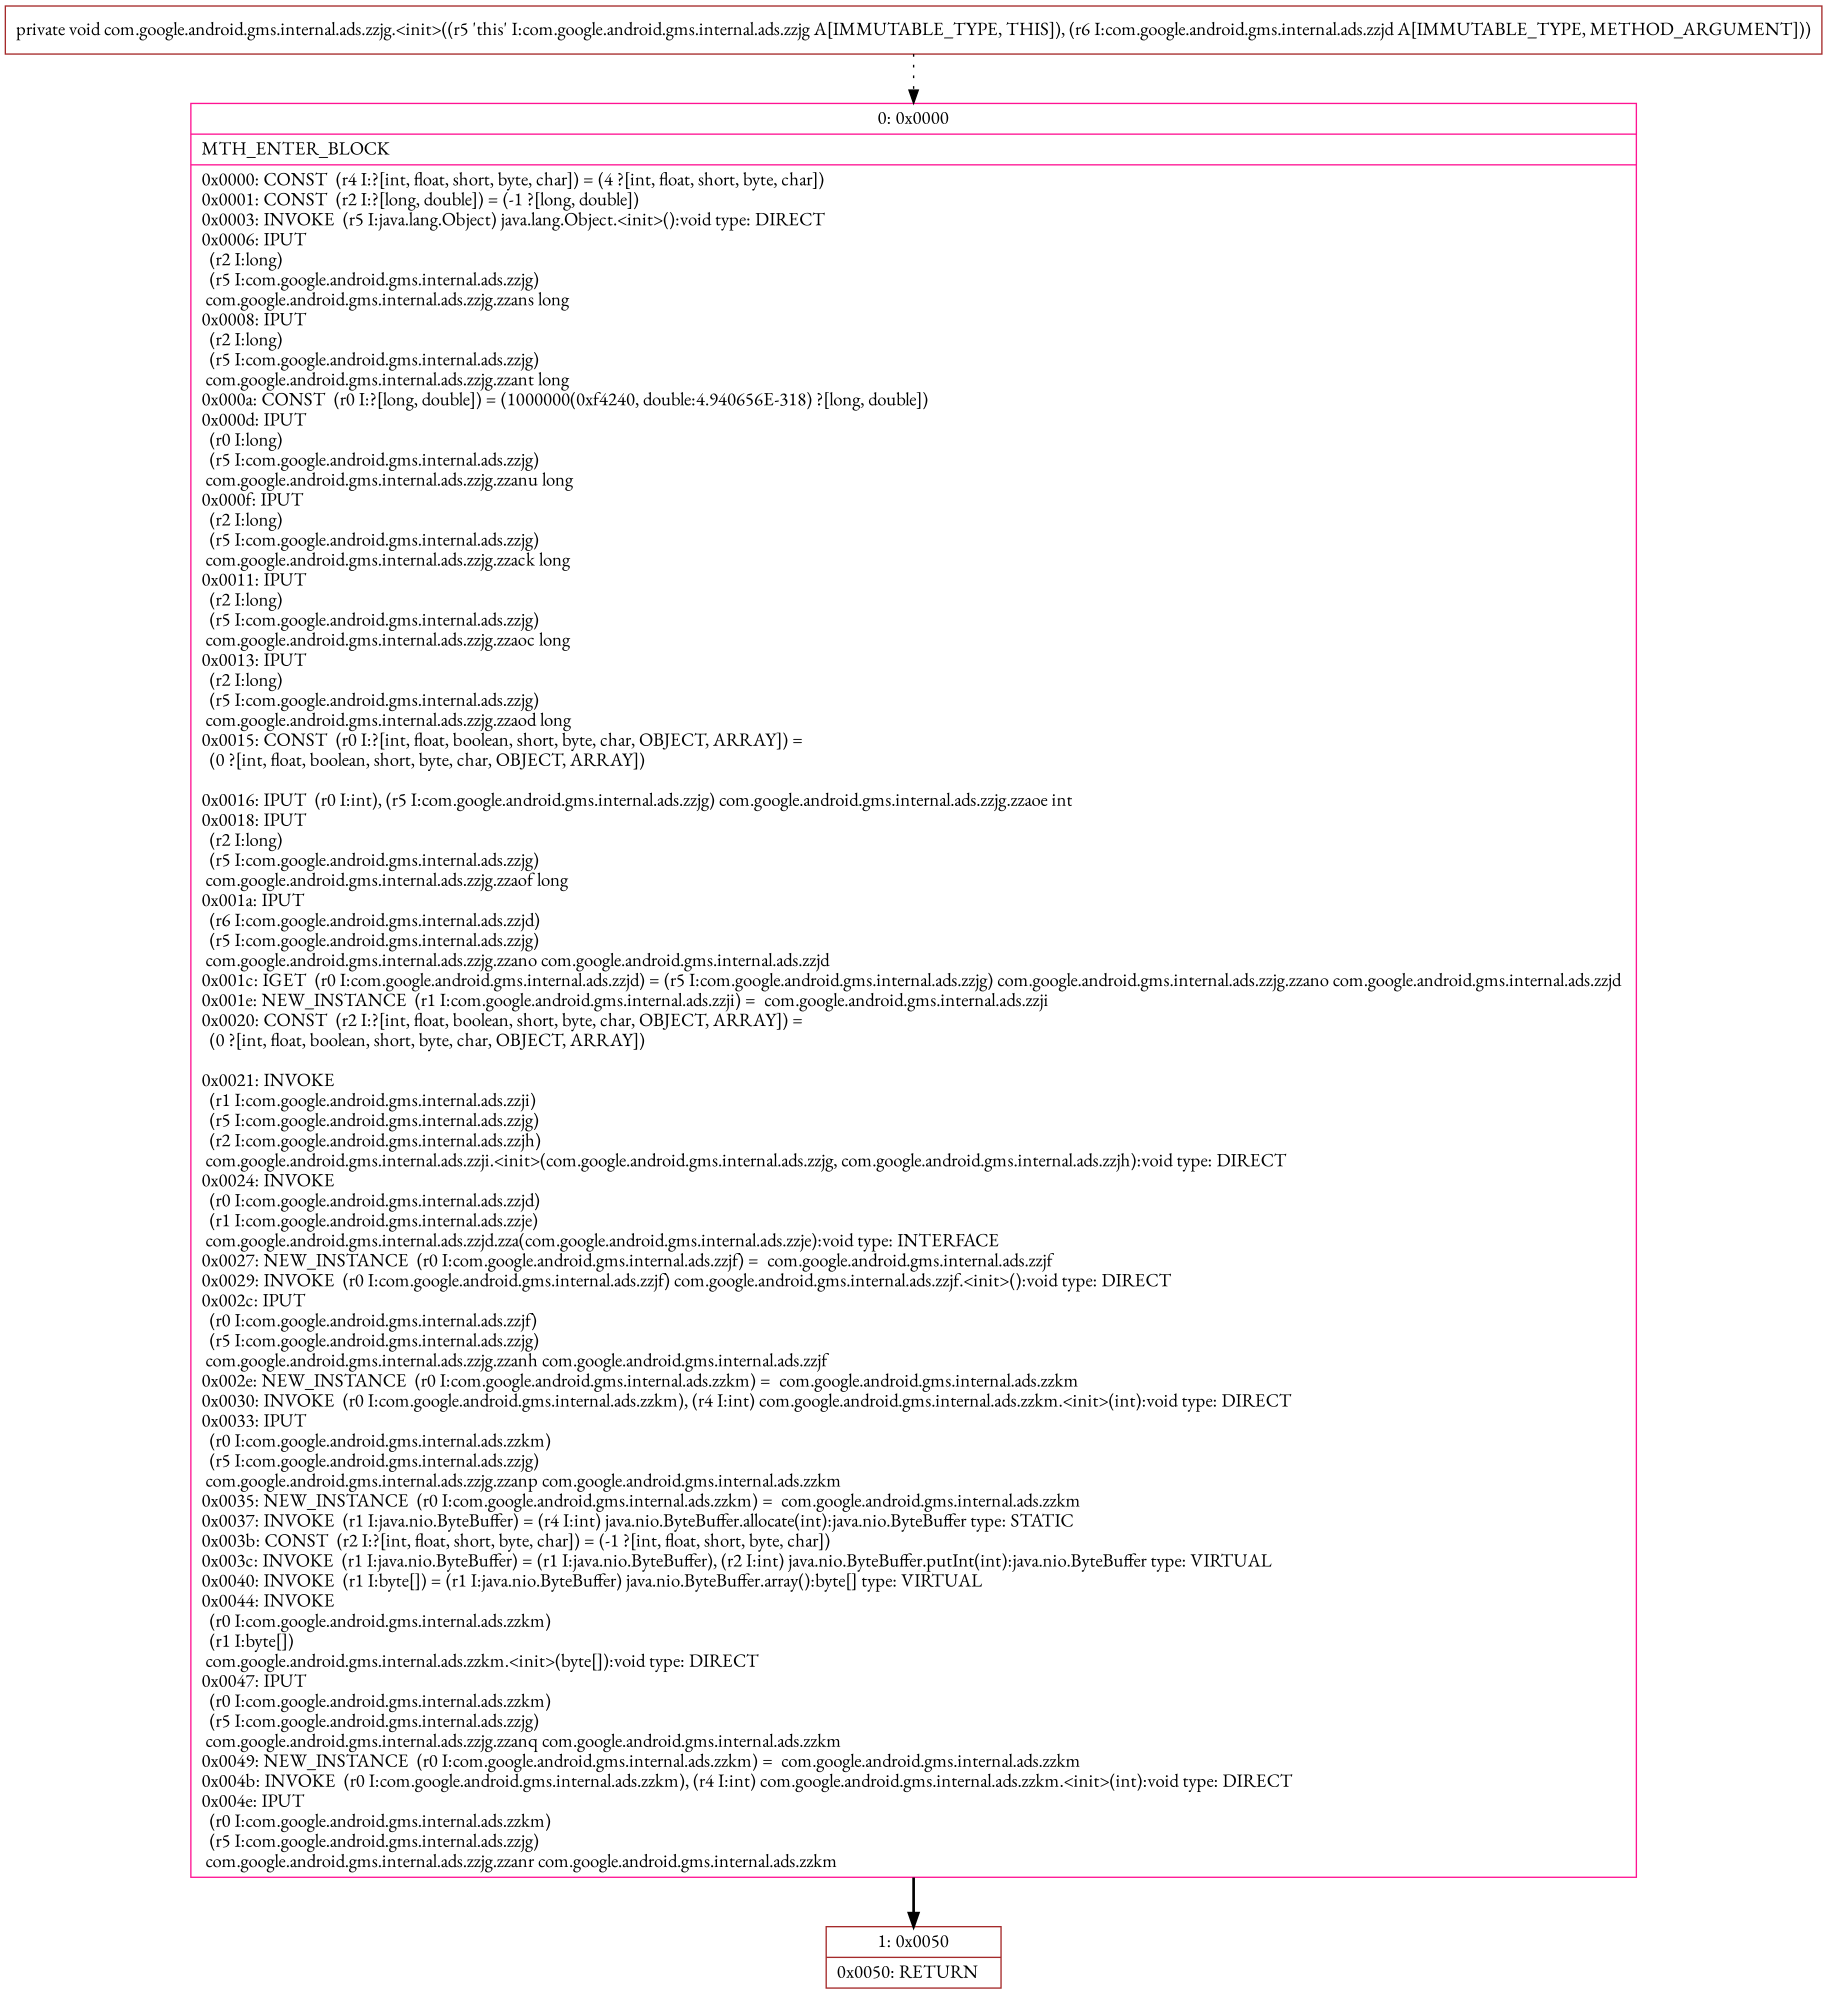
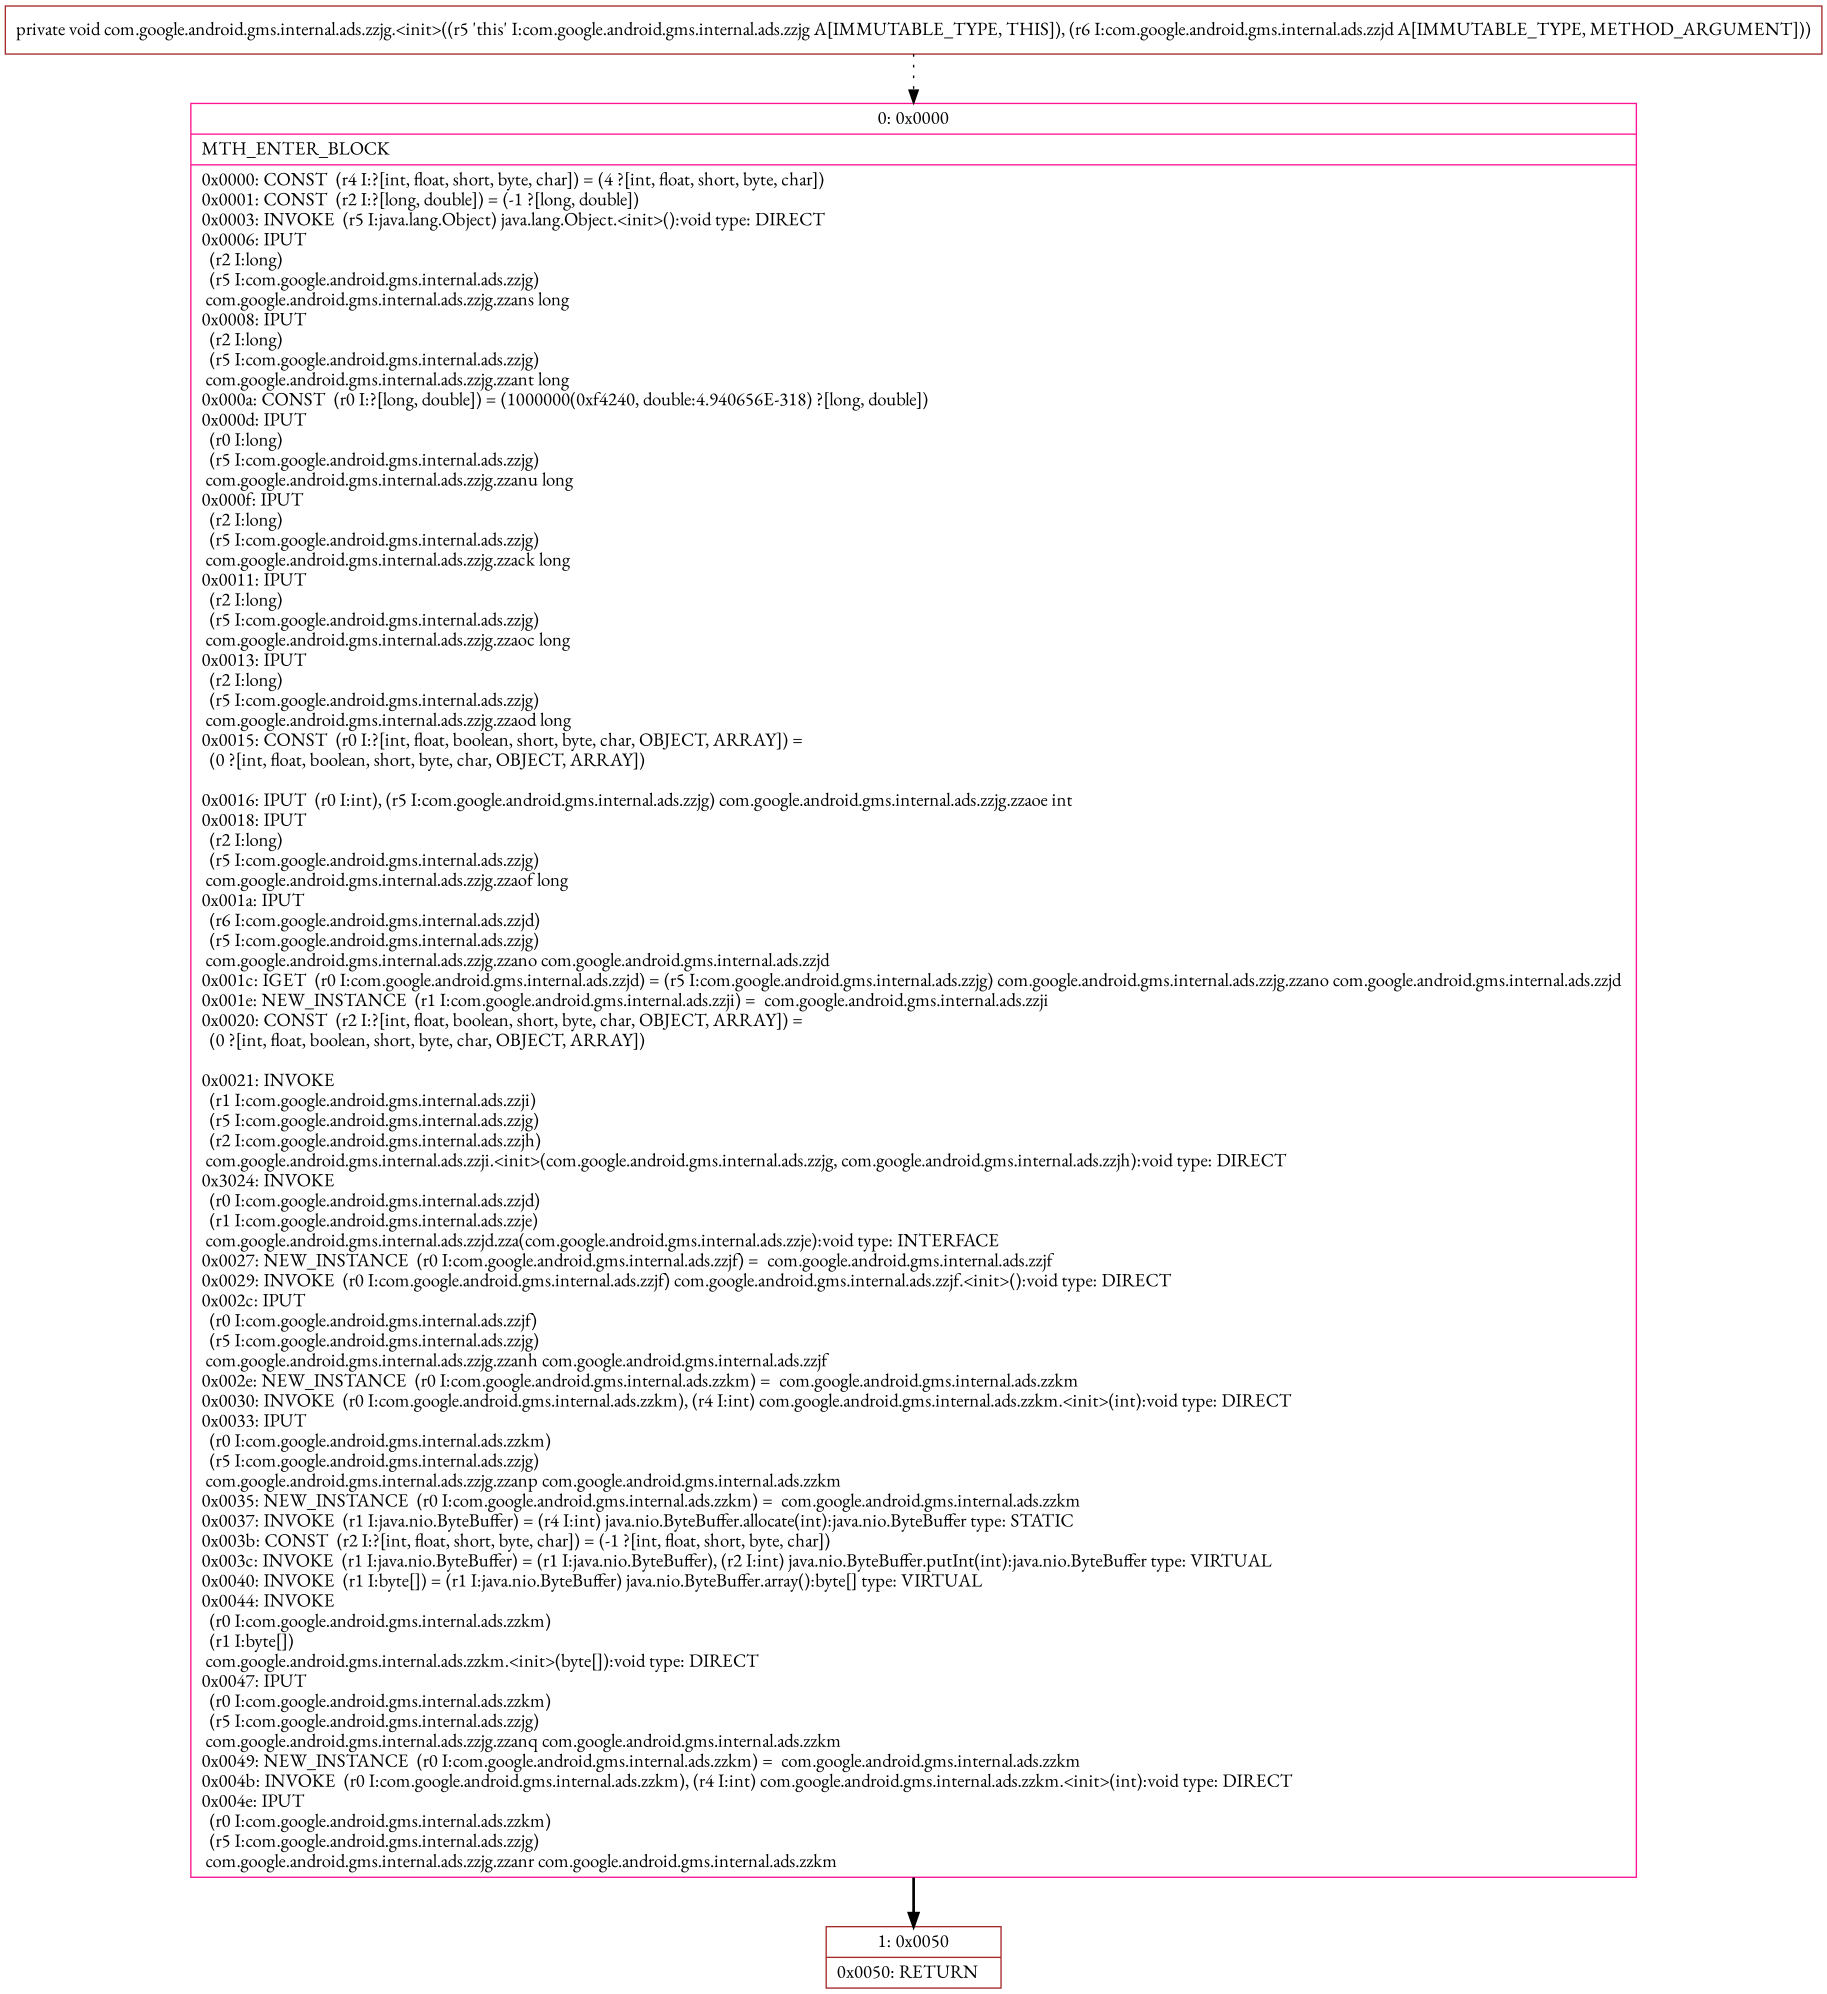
(272, 1181) -> (272, 1181)
